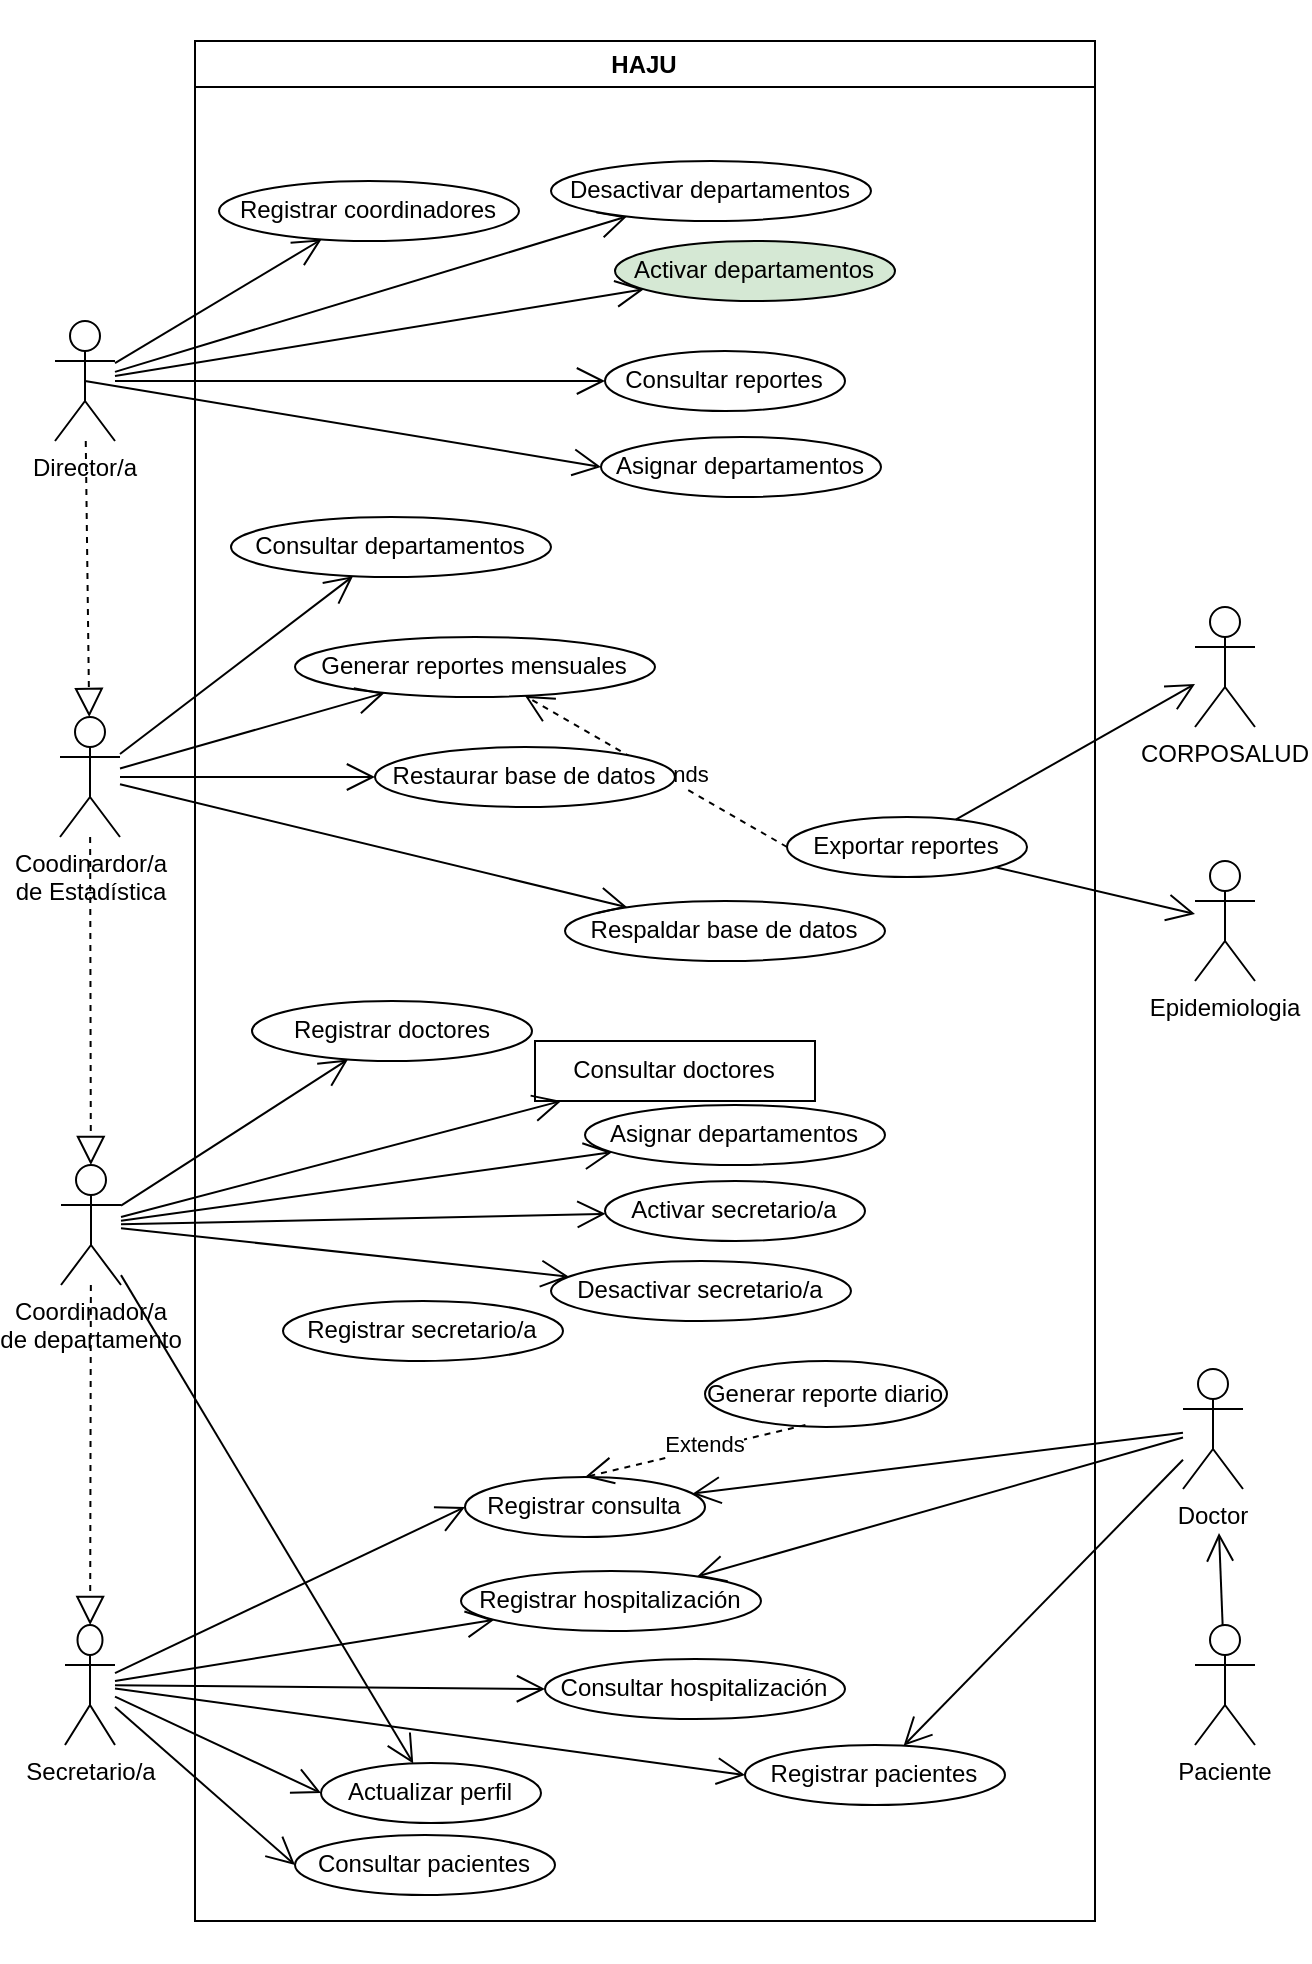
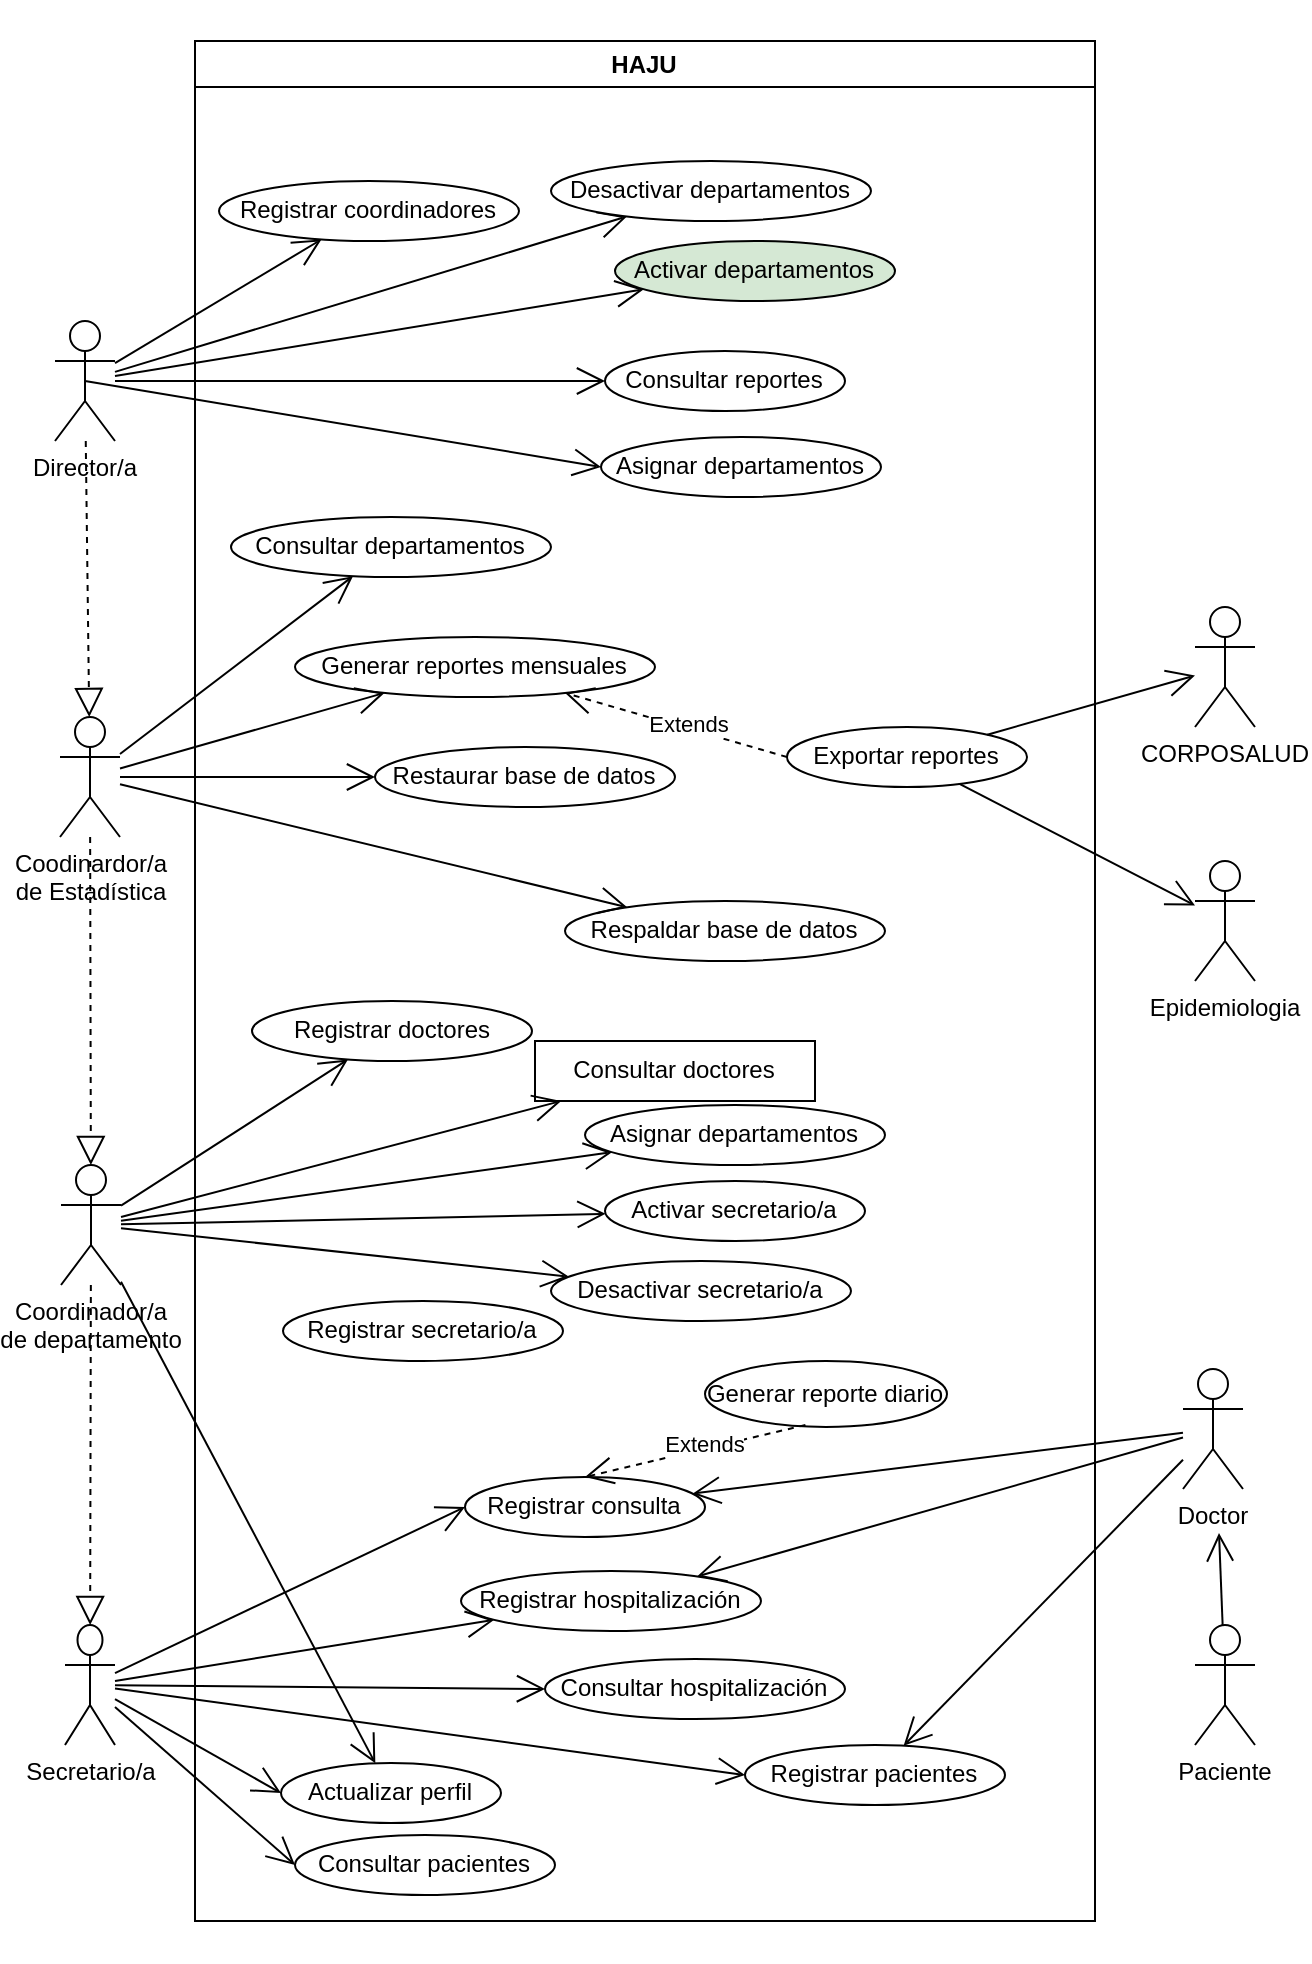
(907, 847) -> (907, 757)
(431, 1793) -> (391, 1793)
